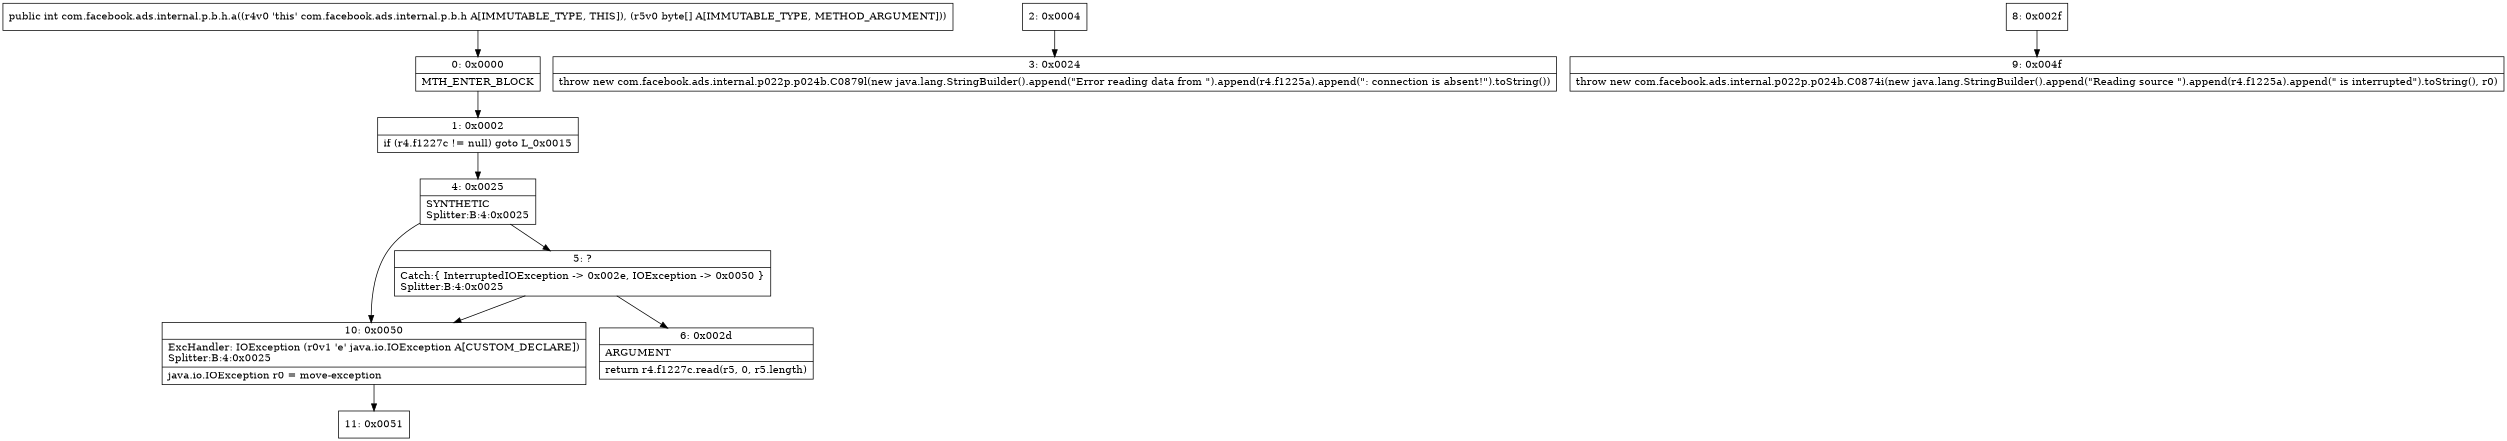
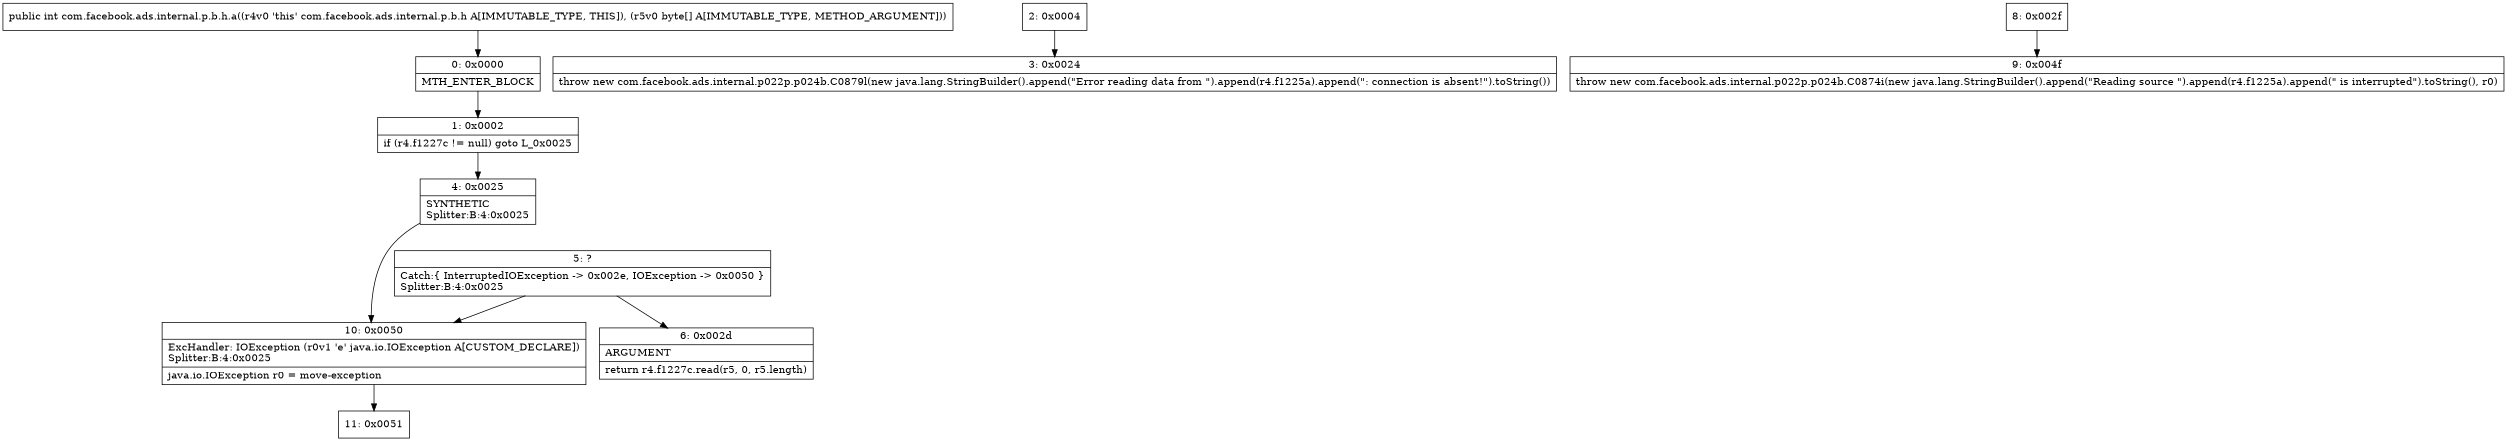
(478, 143) -> (478, 143)
(527, 235) -> none
